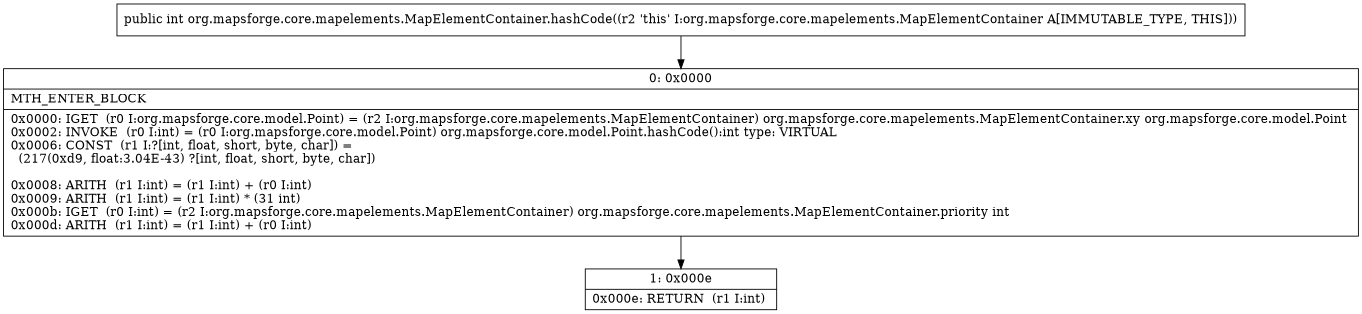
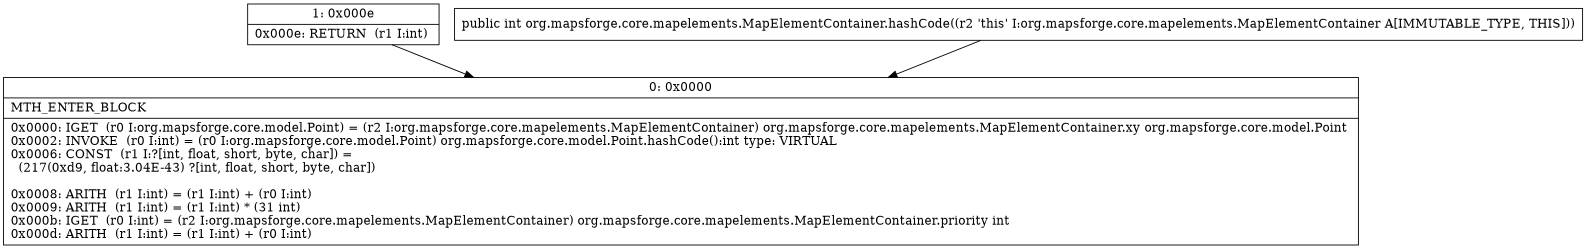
(681, 248) -> (429, 59)
